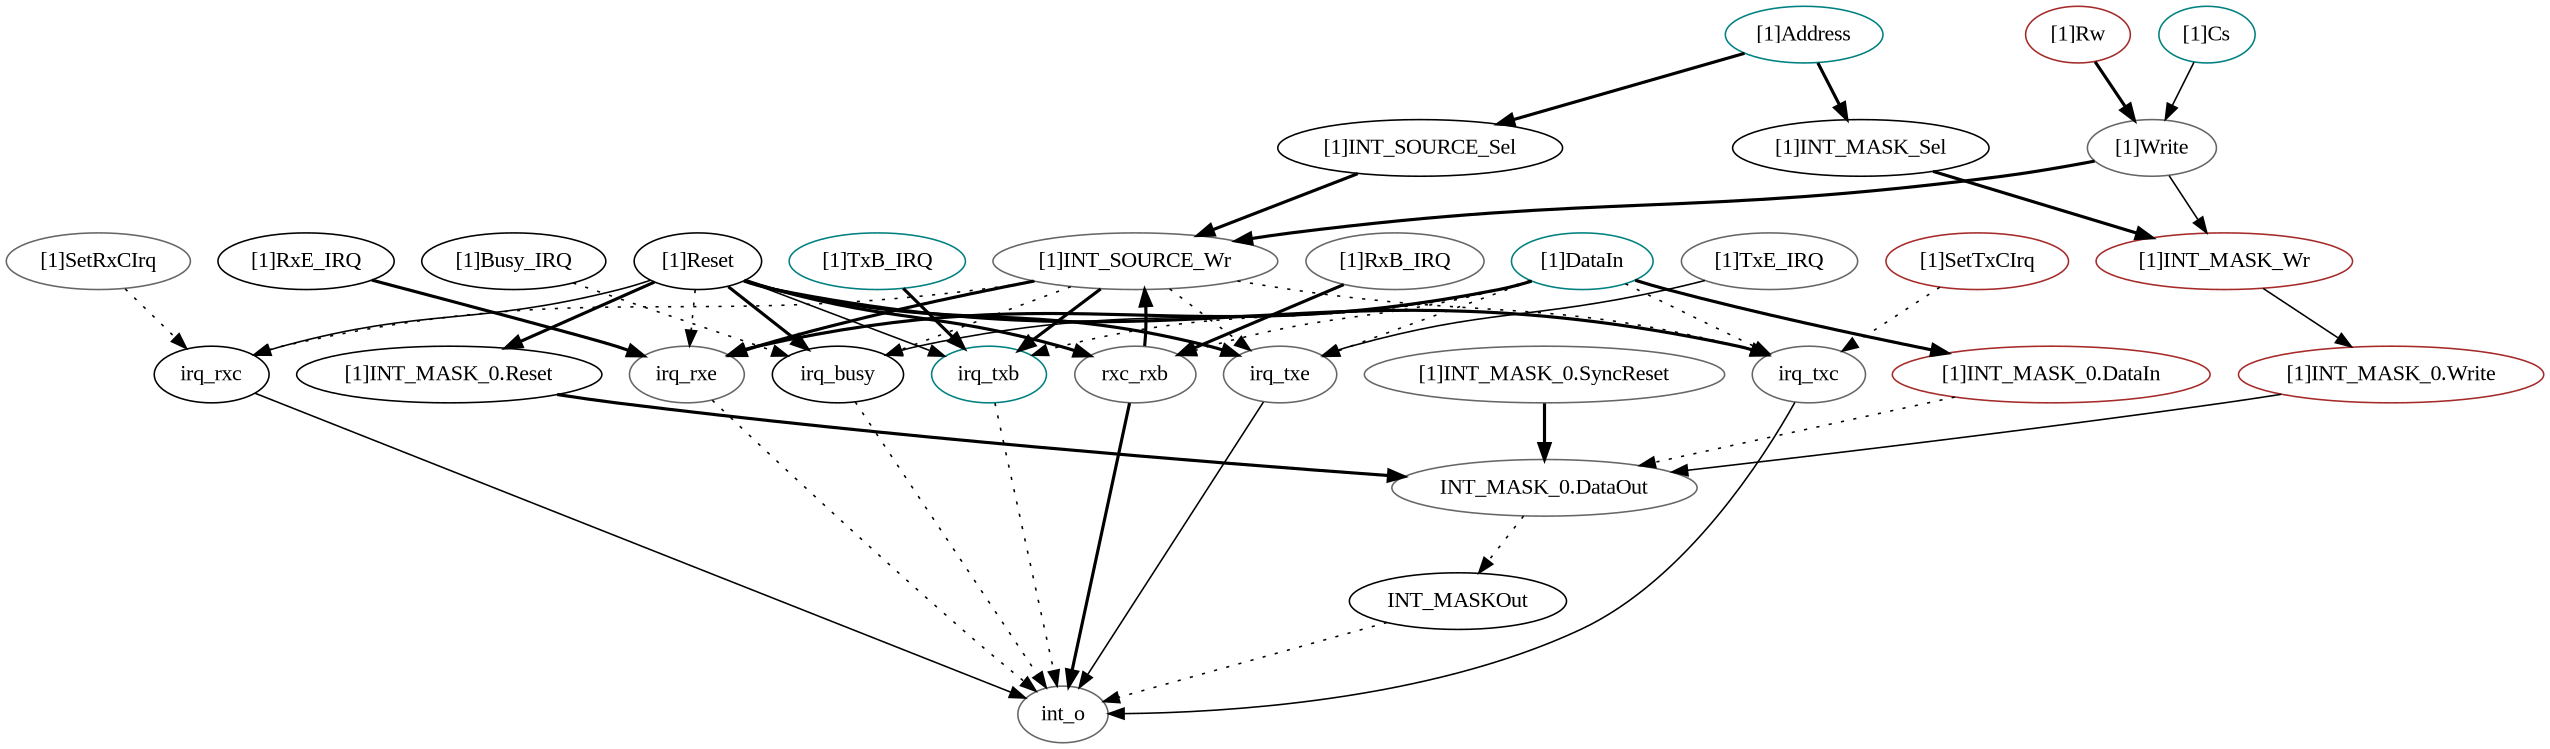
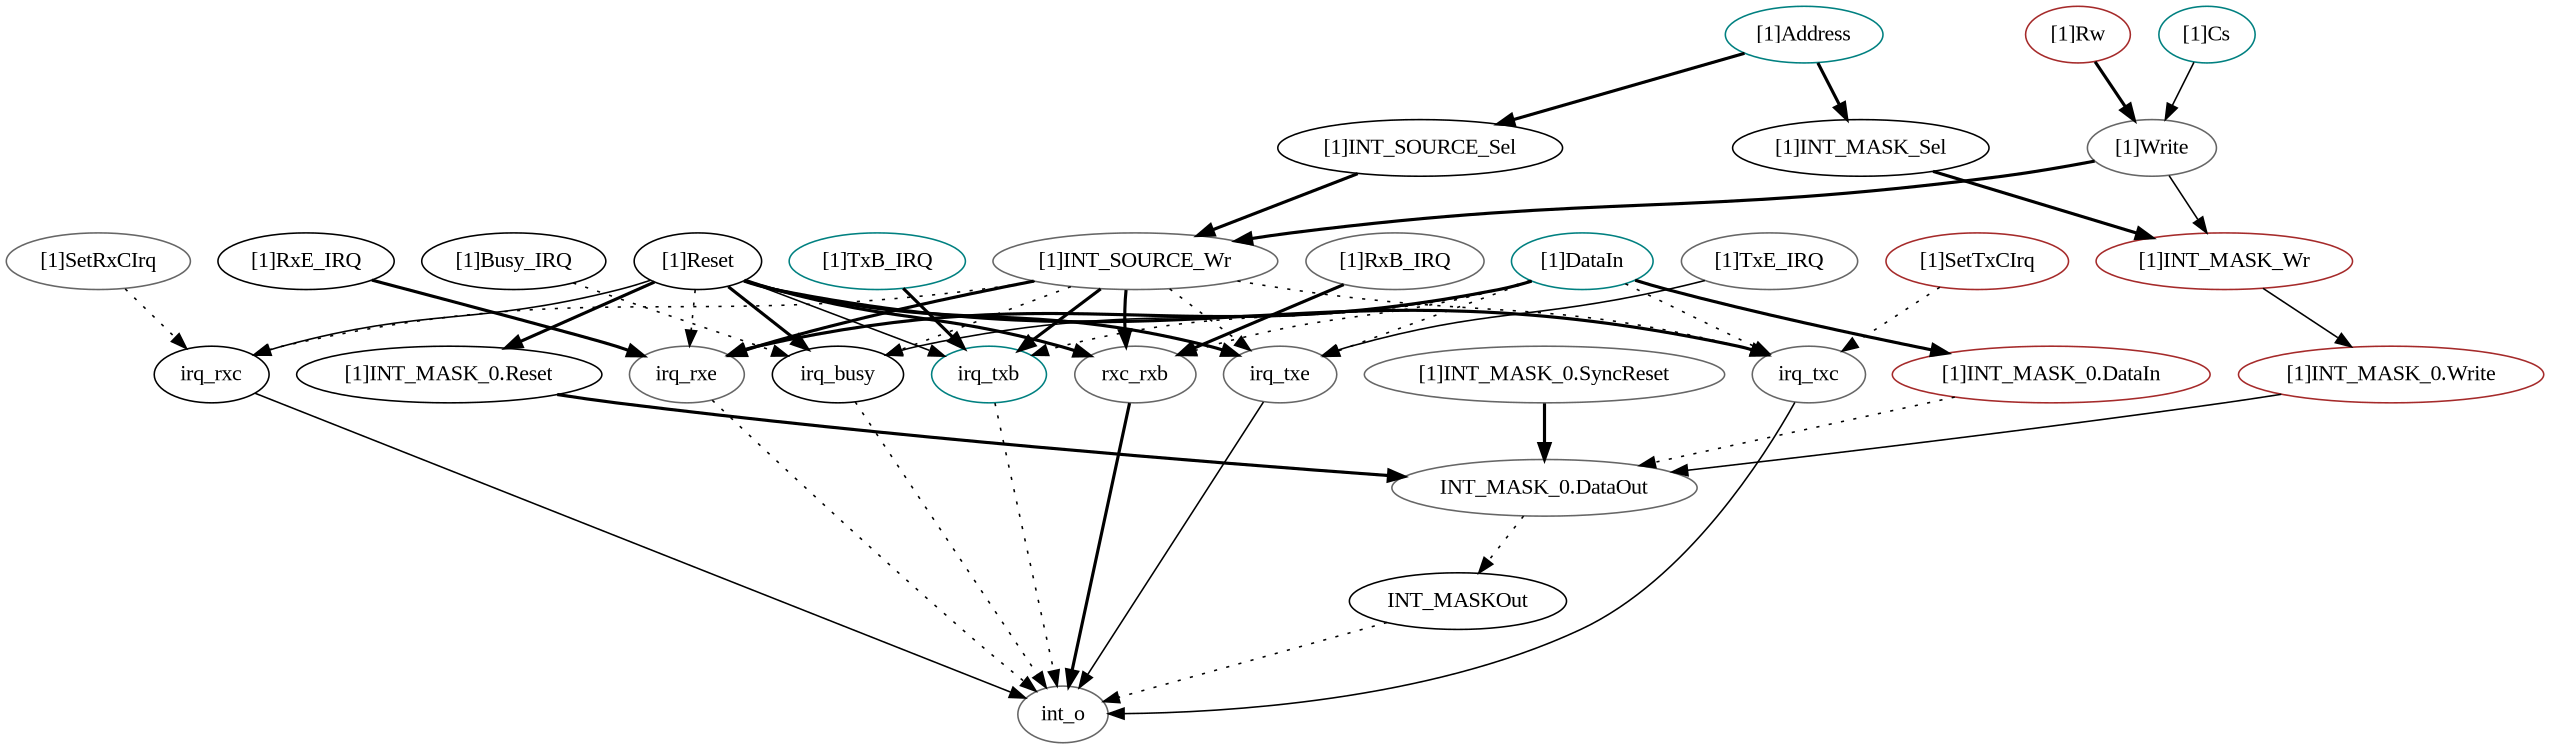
(1146, 326) -> (1125, 305)
